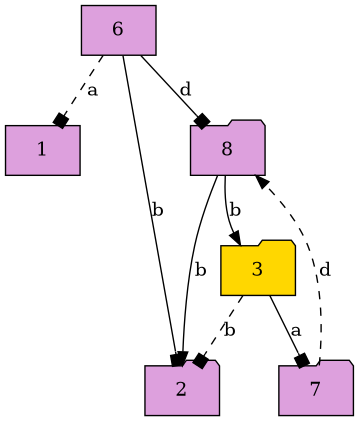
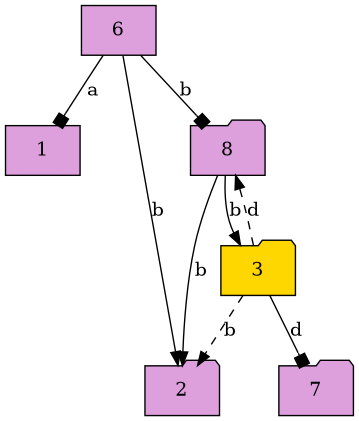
(84, 84) -> (84, 84)
(186, 90) -> (186, 90)
(149, 204) -> (149, 204)
(315, 268) -> (247, 217)
(224, 325) -> (224, 325)
(297, 331) -> (297, 331)
